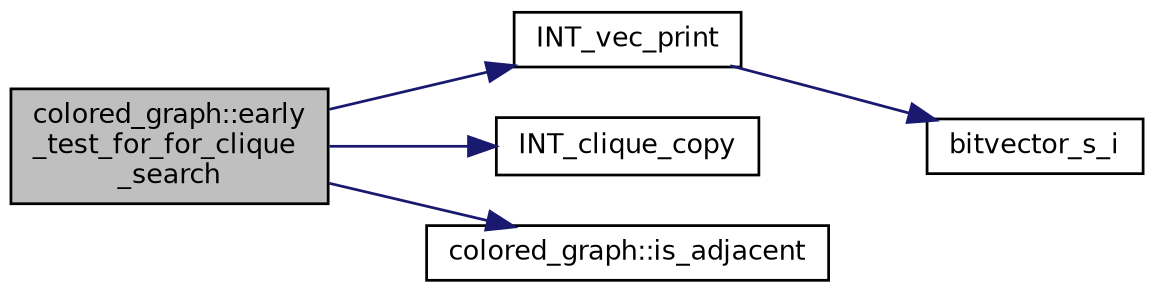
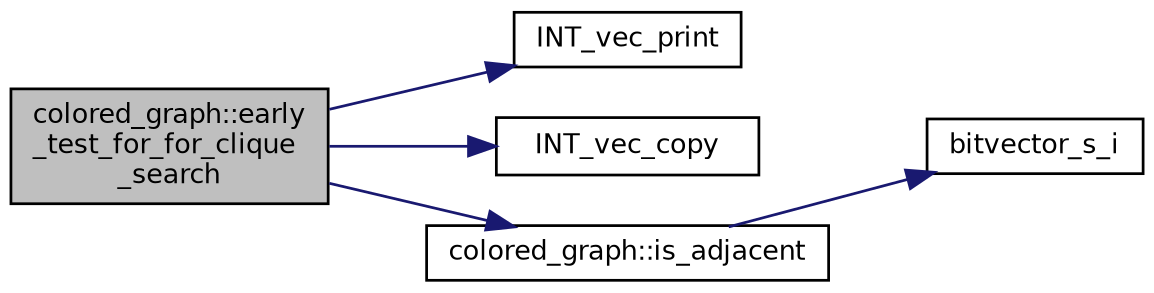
(820, 89) -> (818, 203)
(628, 146) -> (628, 146)
